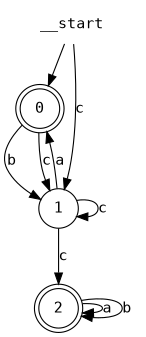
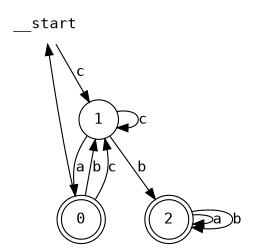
(58, 60) -> (61, 126)
(64, 256) -> (142, 167)
